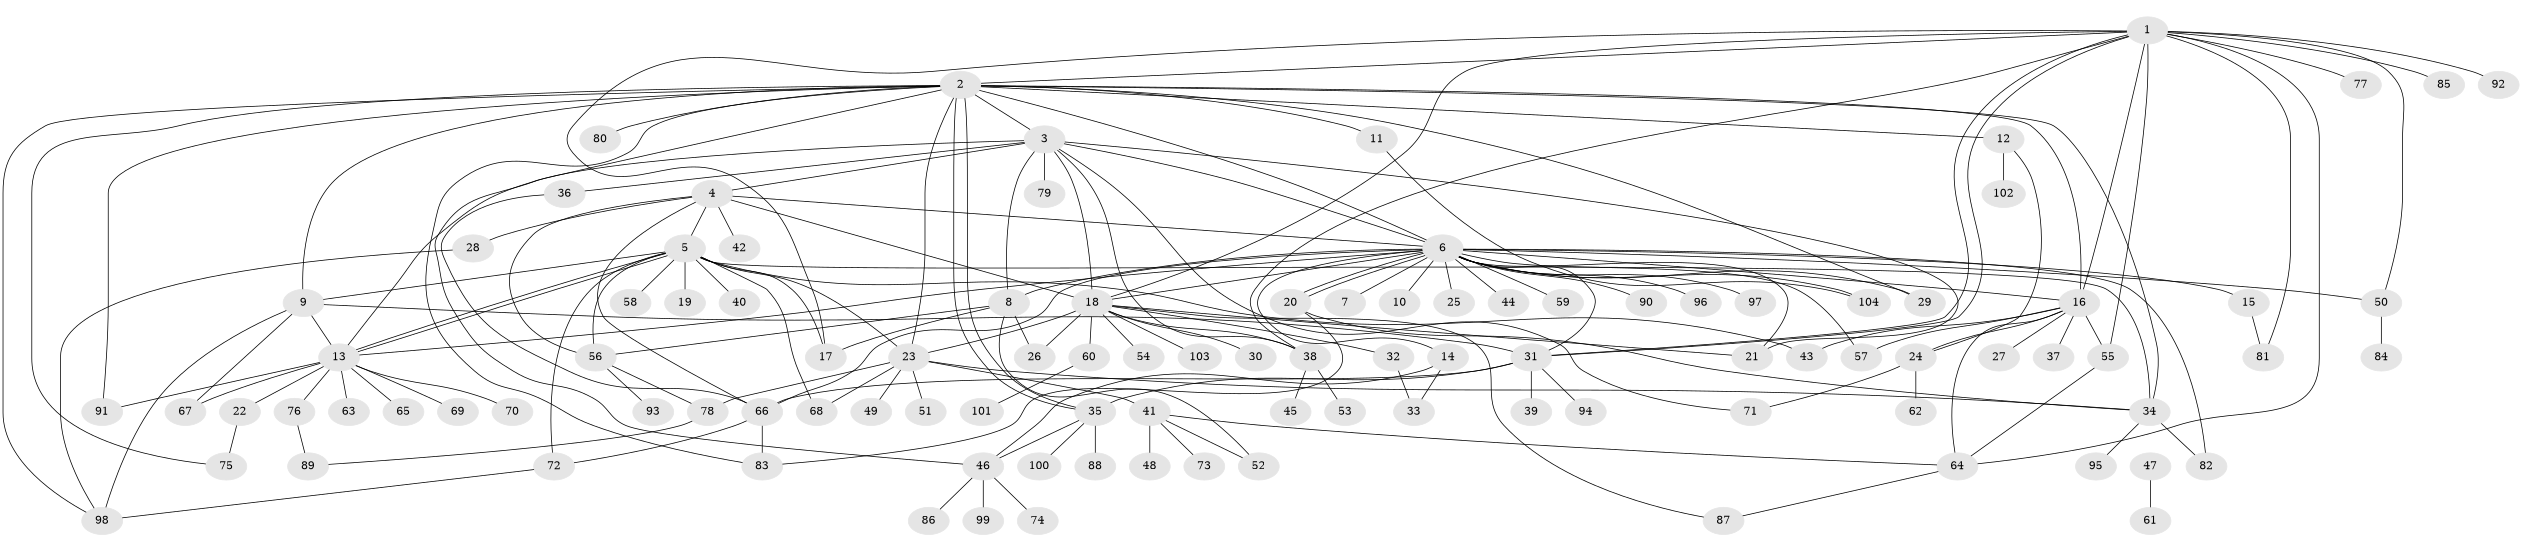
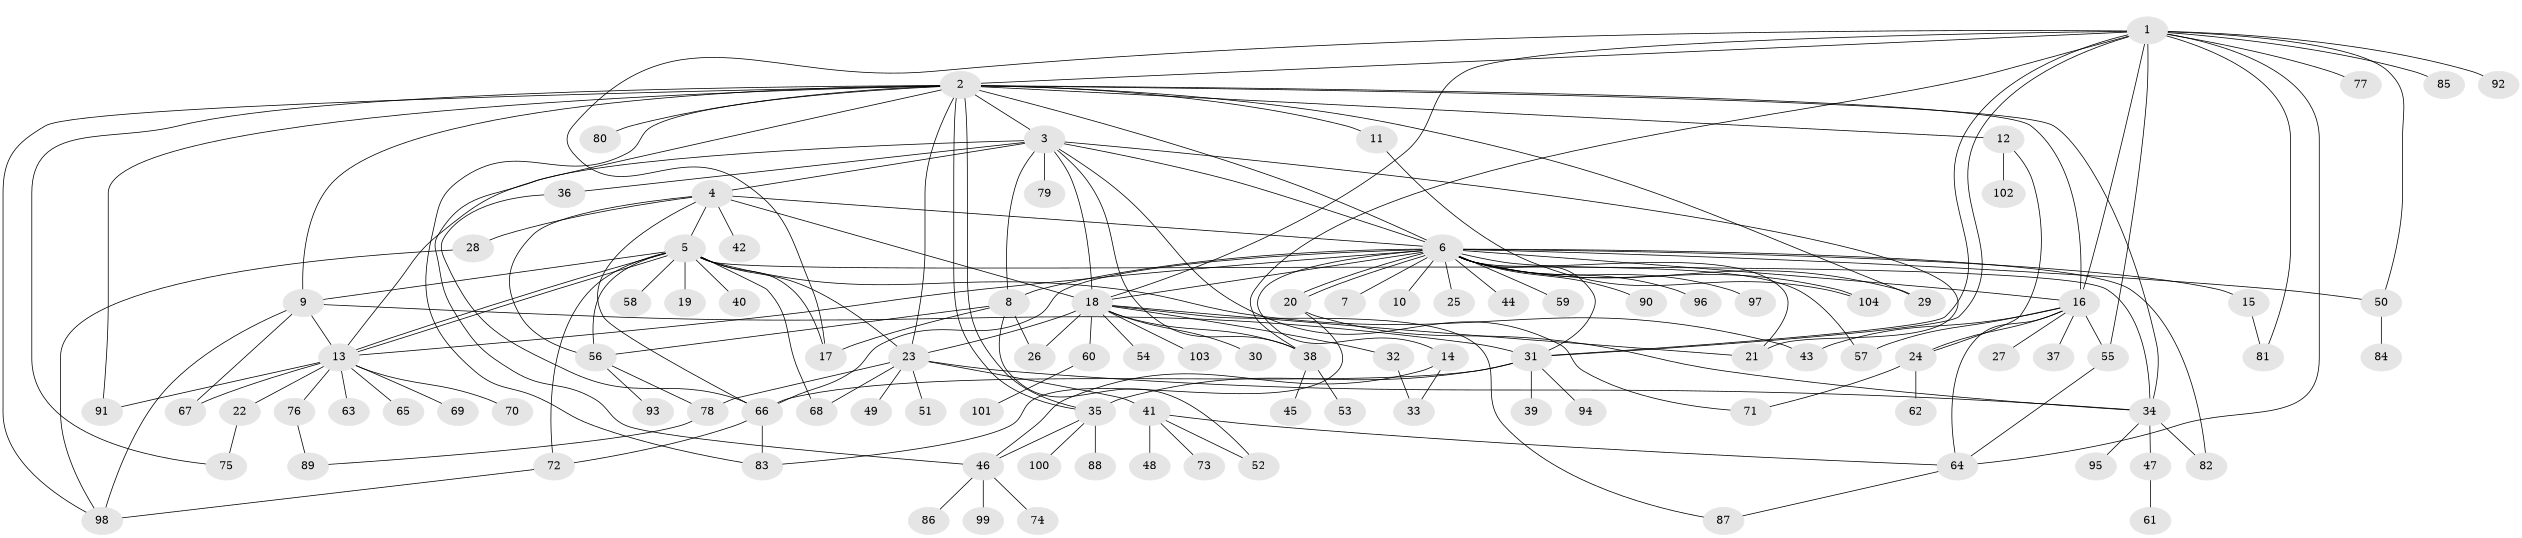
none -> (2150, 439)
